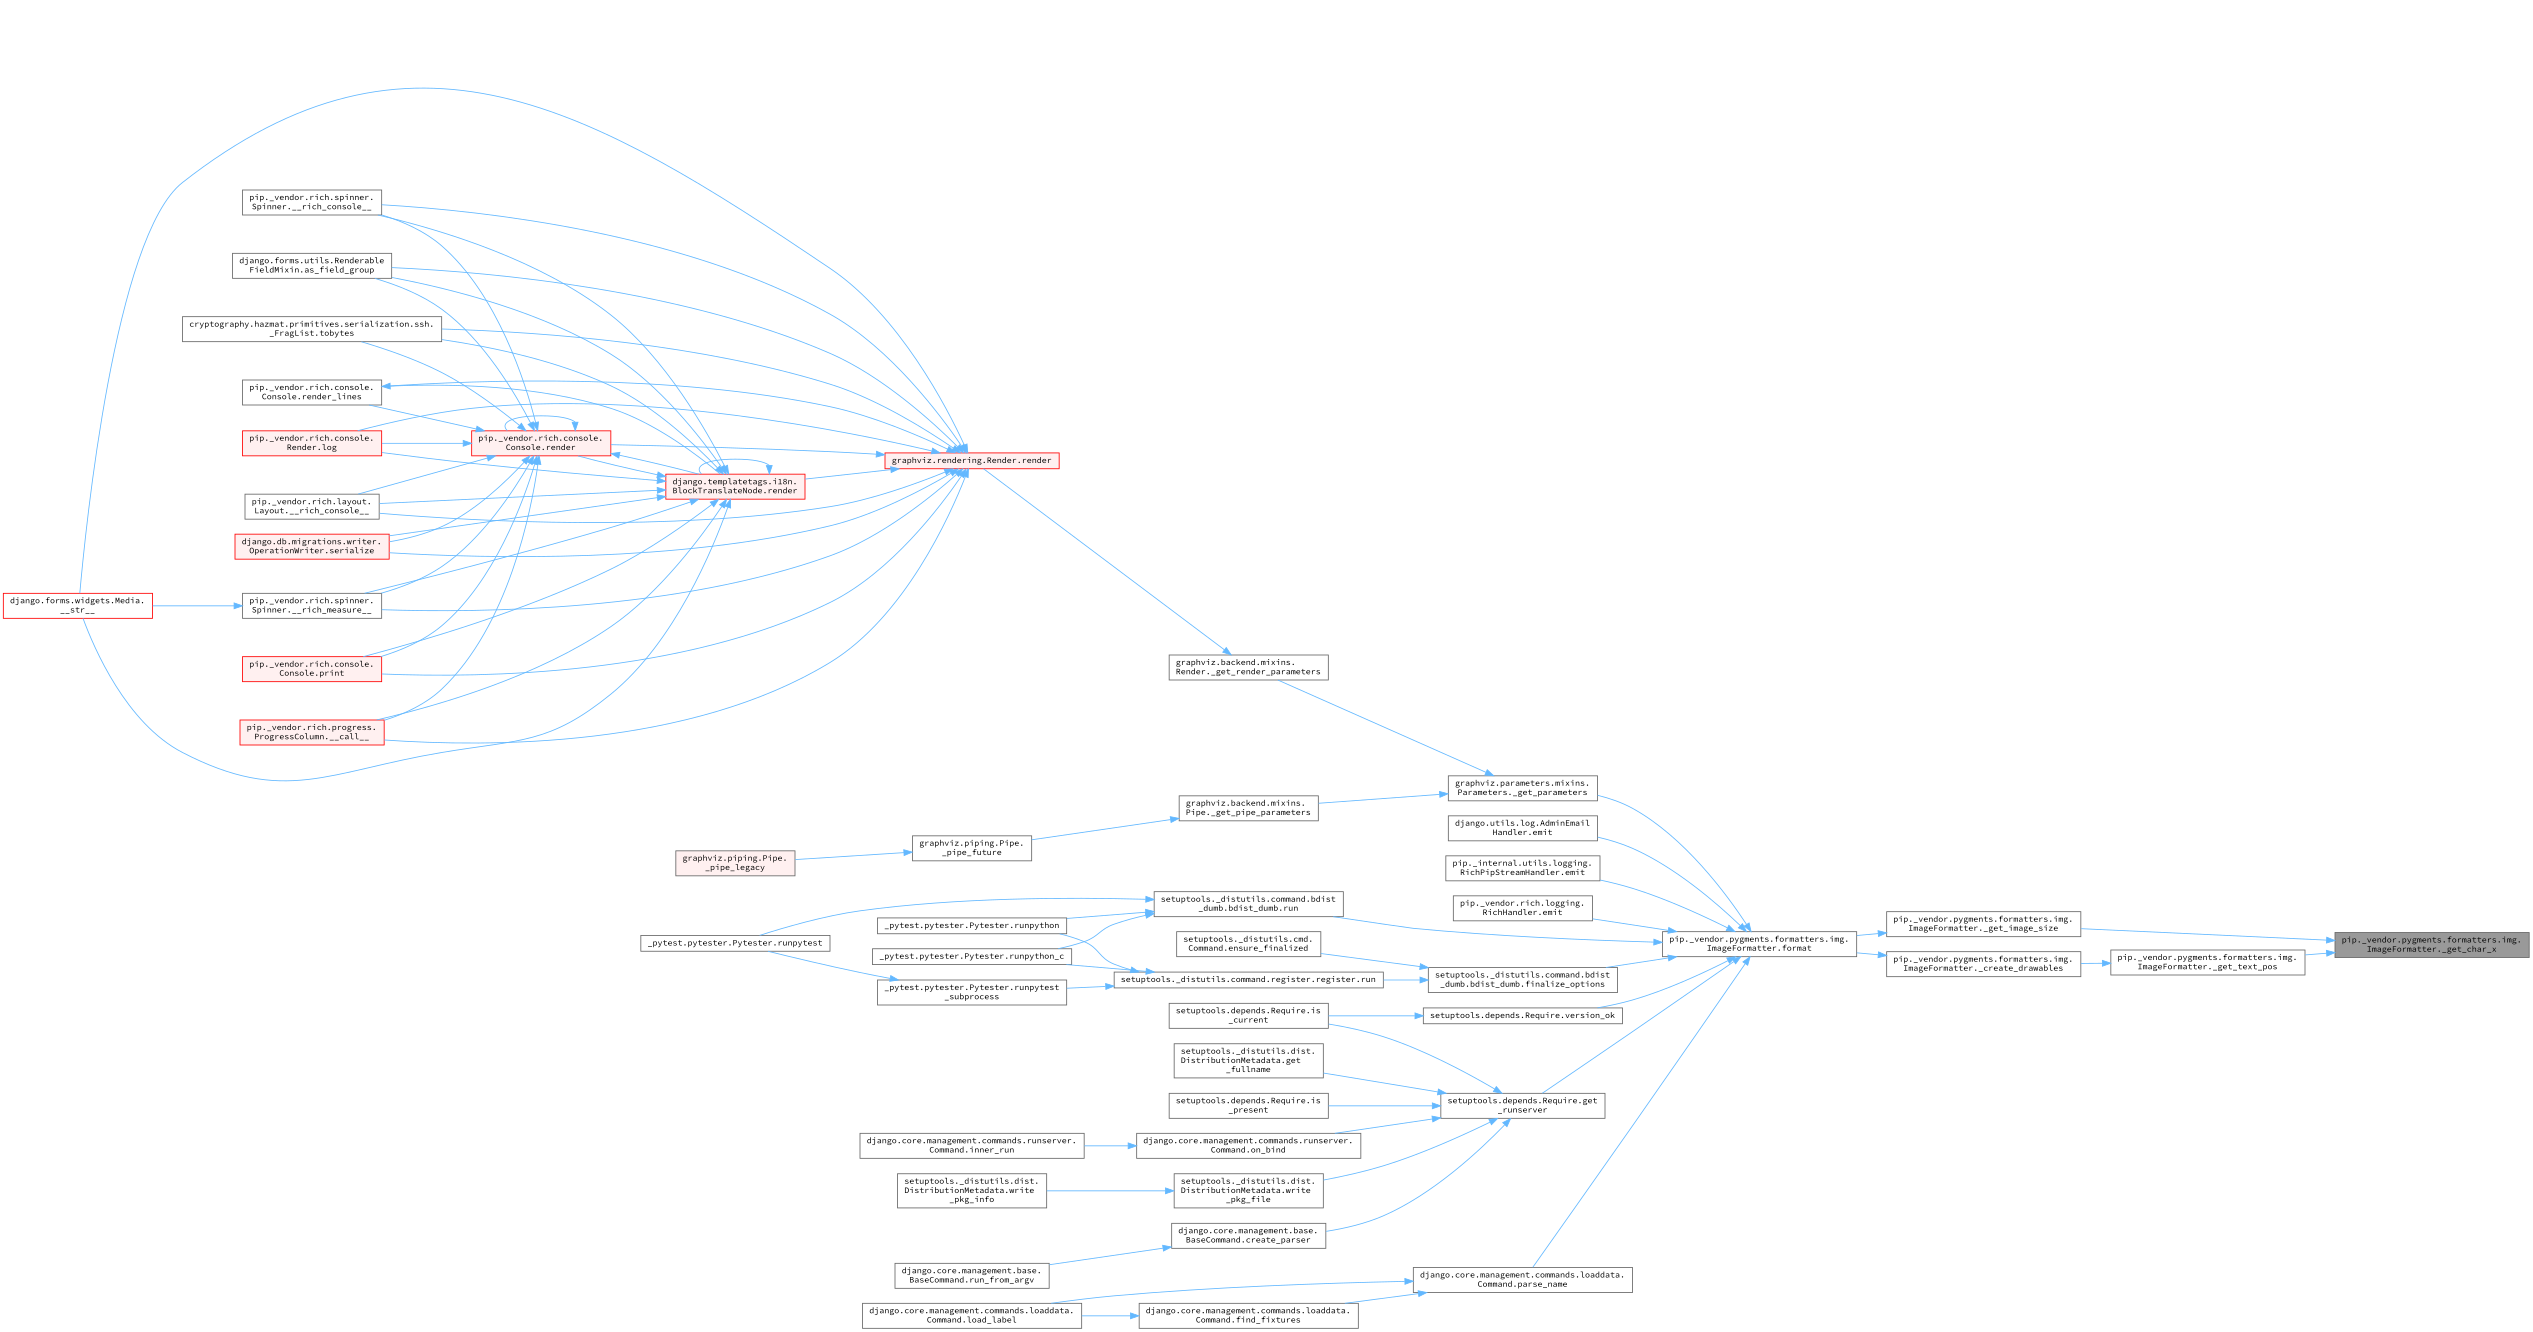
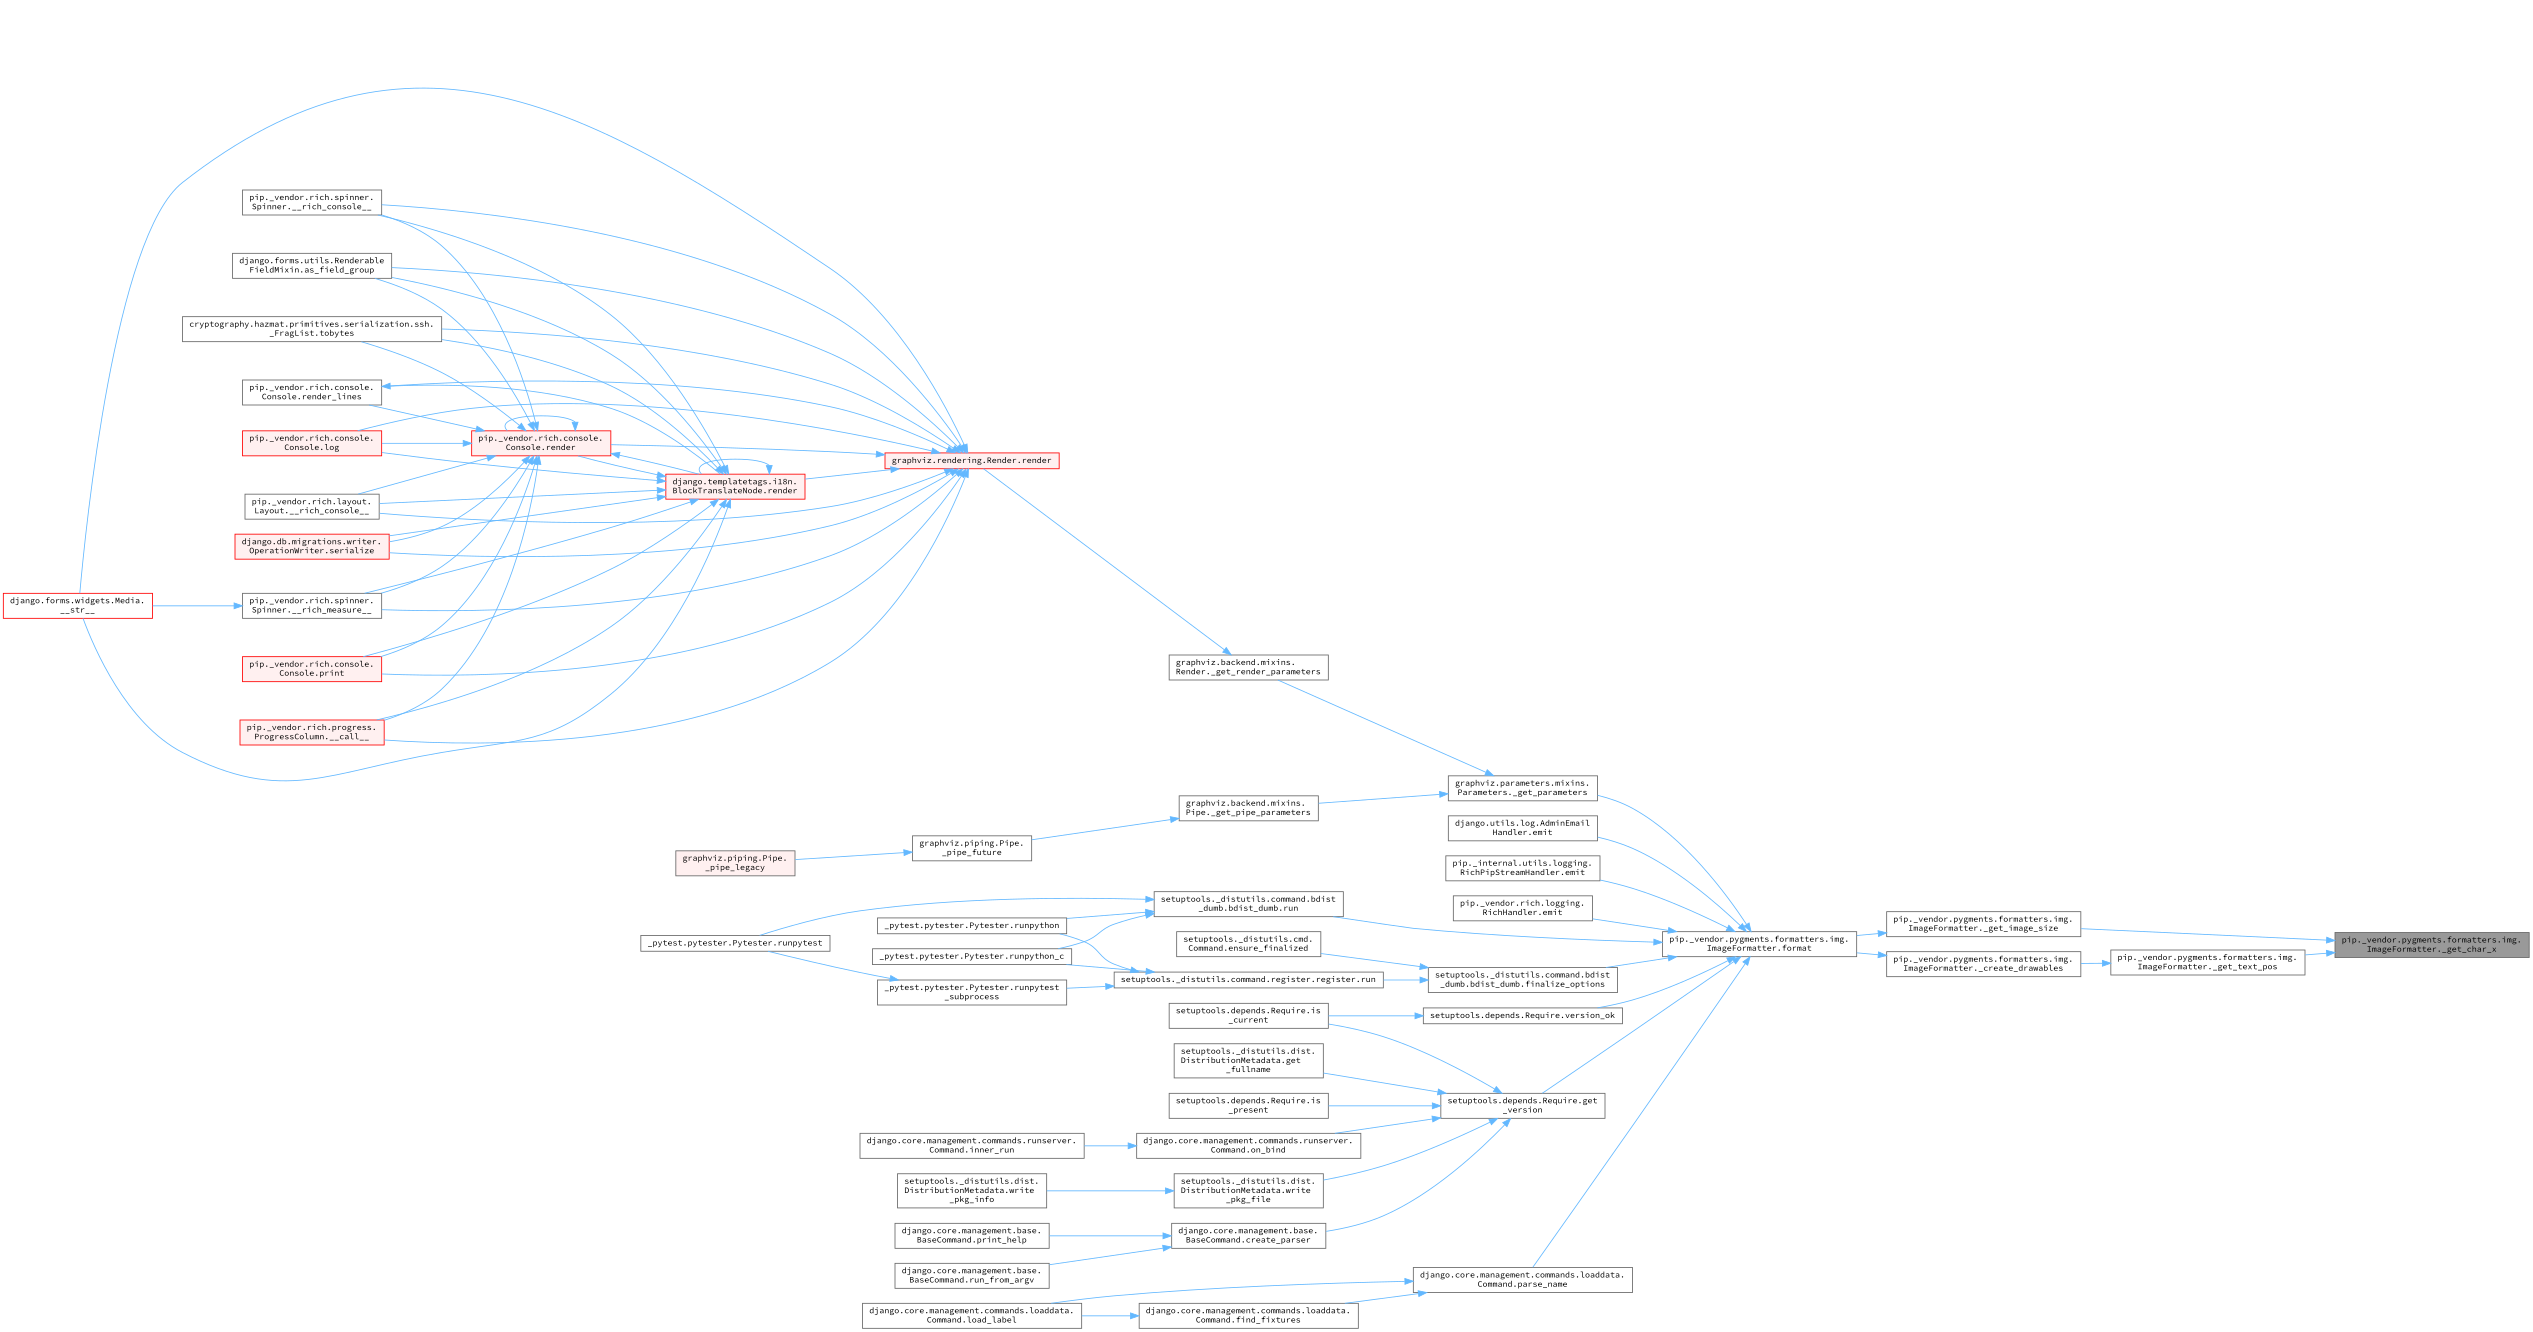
(312, 443) -> (312, 443)
(1523, 1106) -> (1523, 1106)
none -> (972, 1236)
